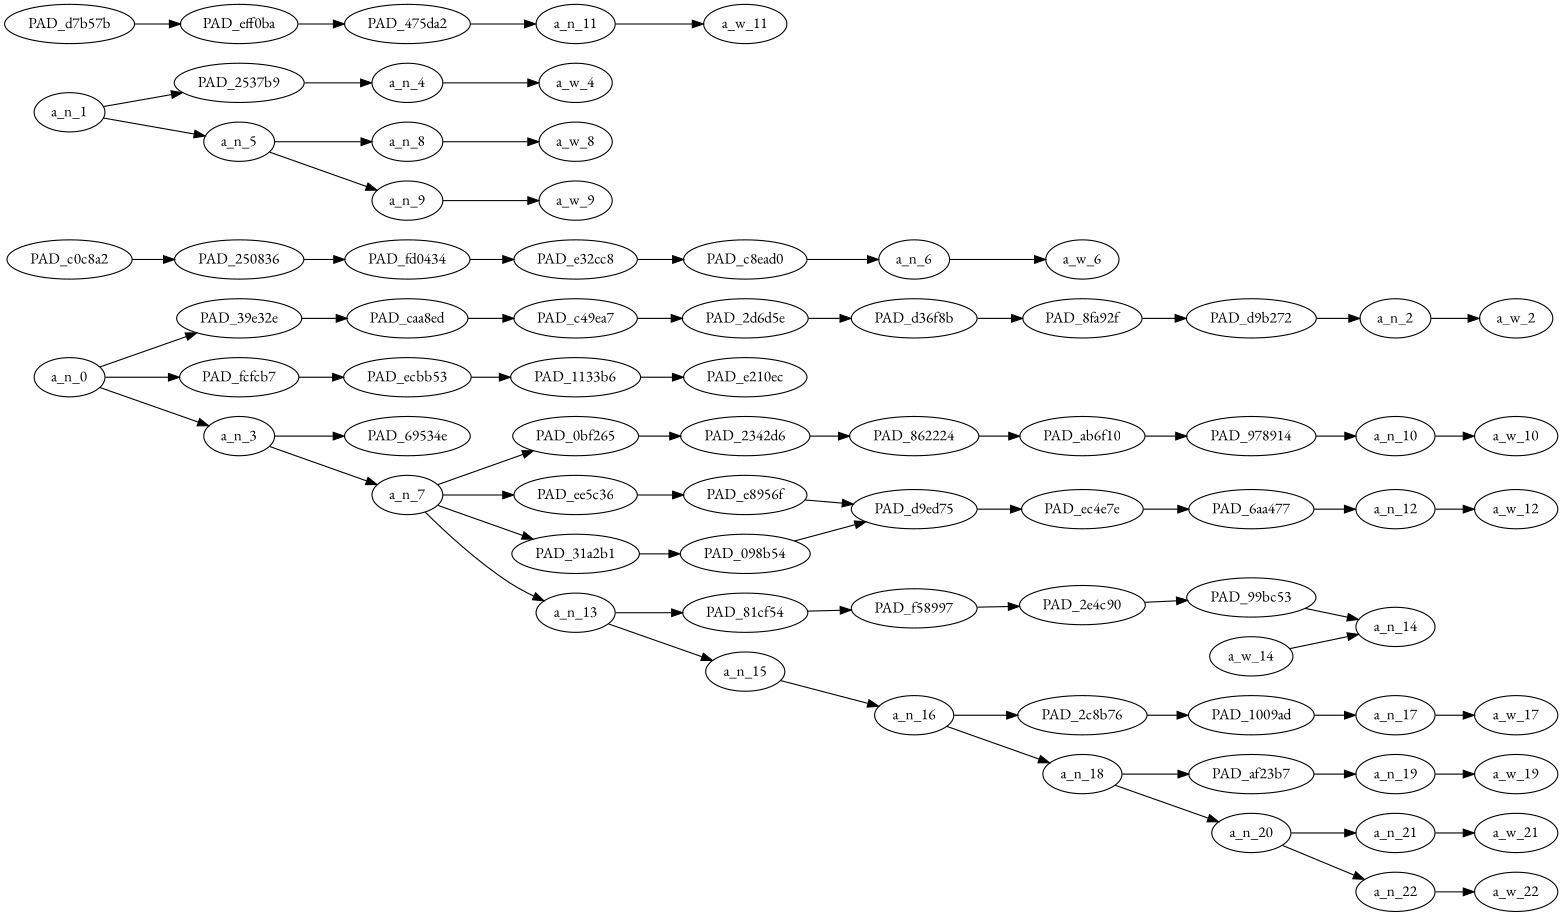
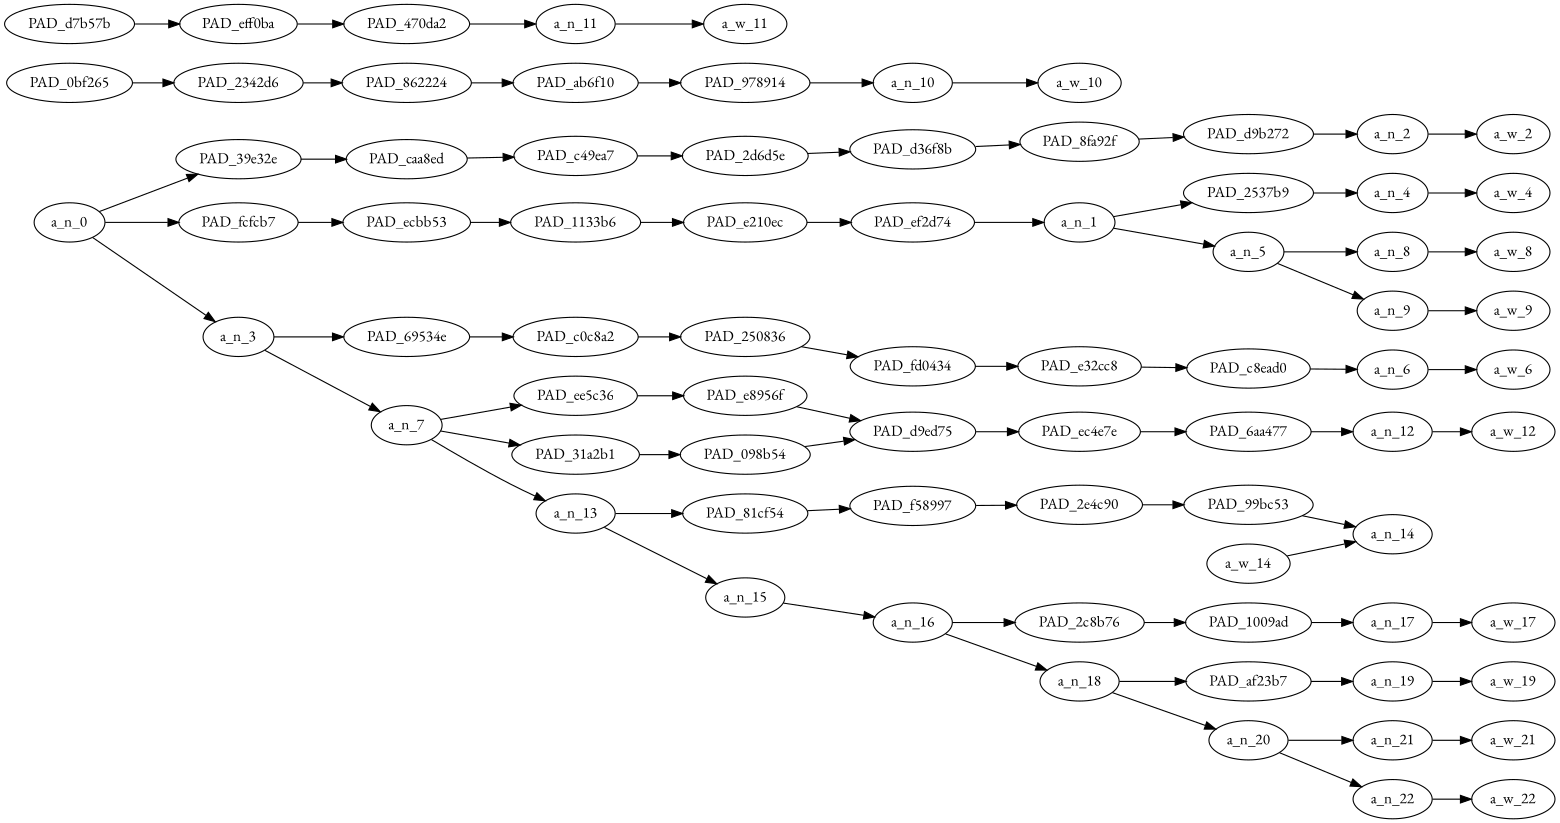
(407, 24) -> (407, 24)
none -> (913, 222)
none -> (486, 337)
(480, 470) -> none
